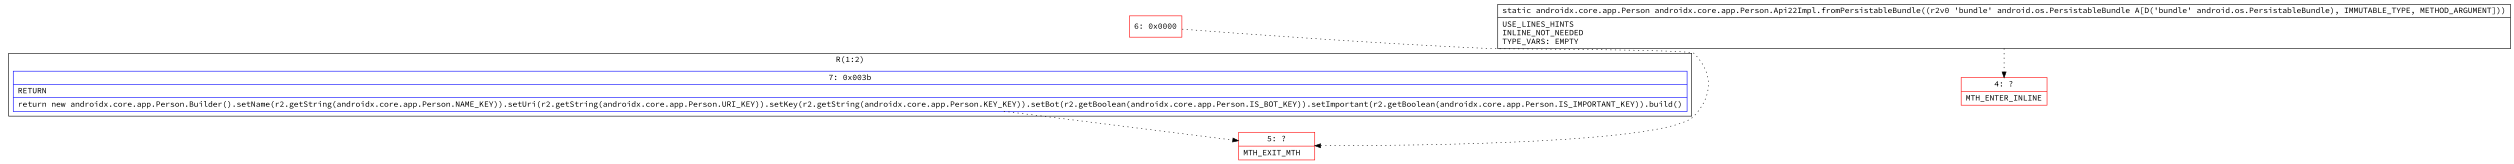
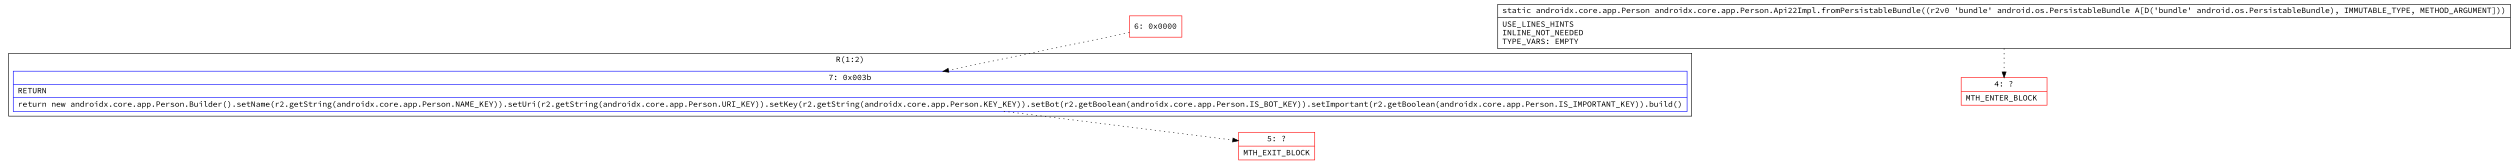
(1703, 66) -> (1048, 50)
(2004, 98) -> (2002, 98)
(1272, 153) -> (1277, 153)
